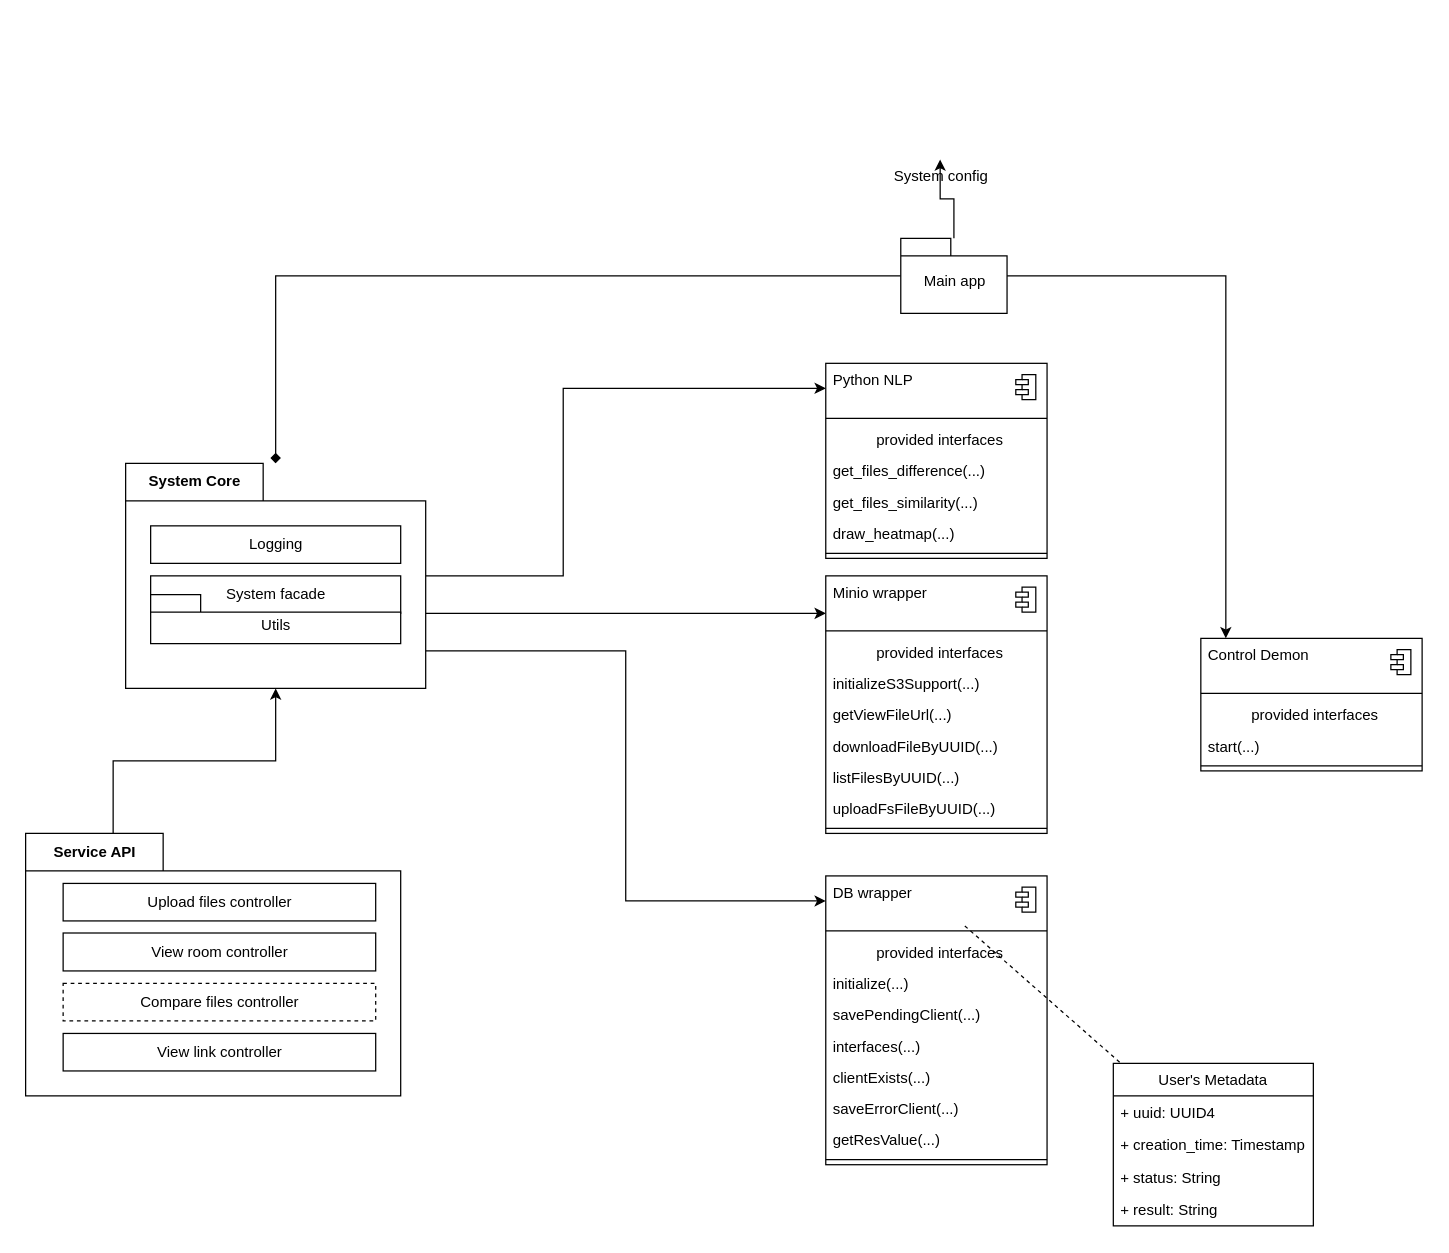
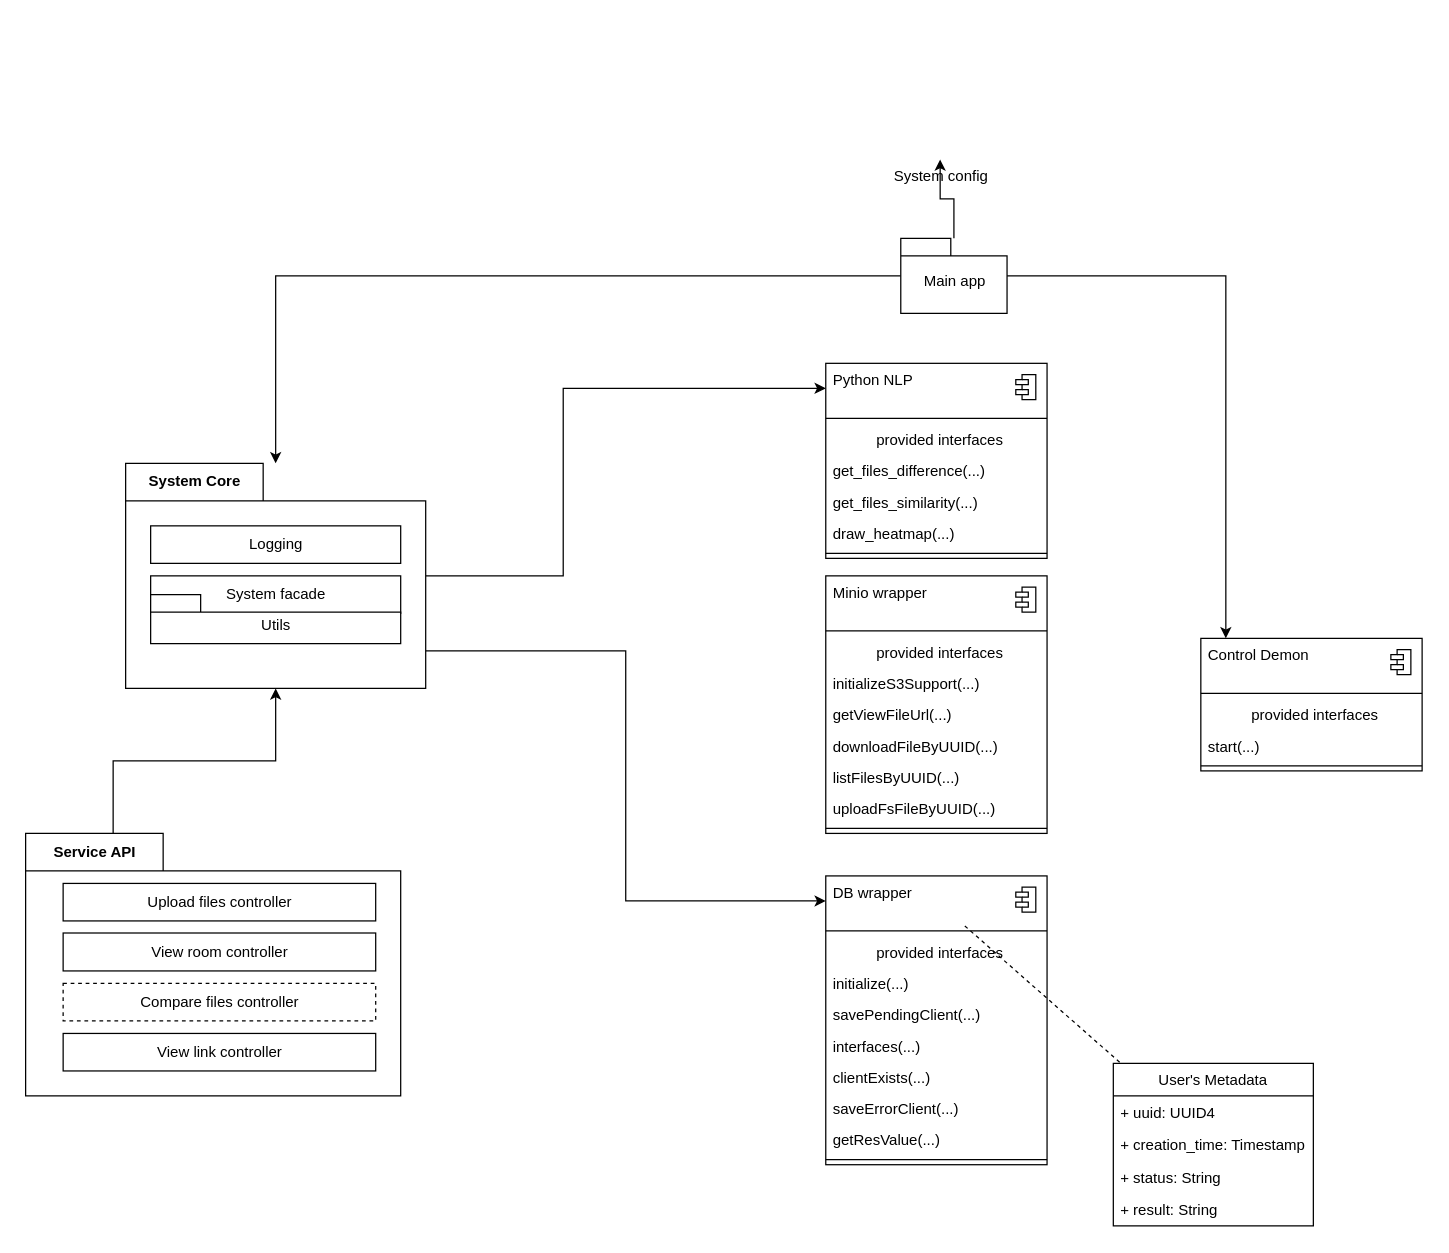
(276, 452) -> (276, 453)
(622, 613) -> none
